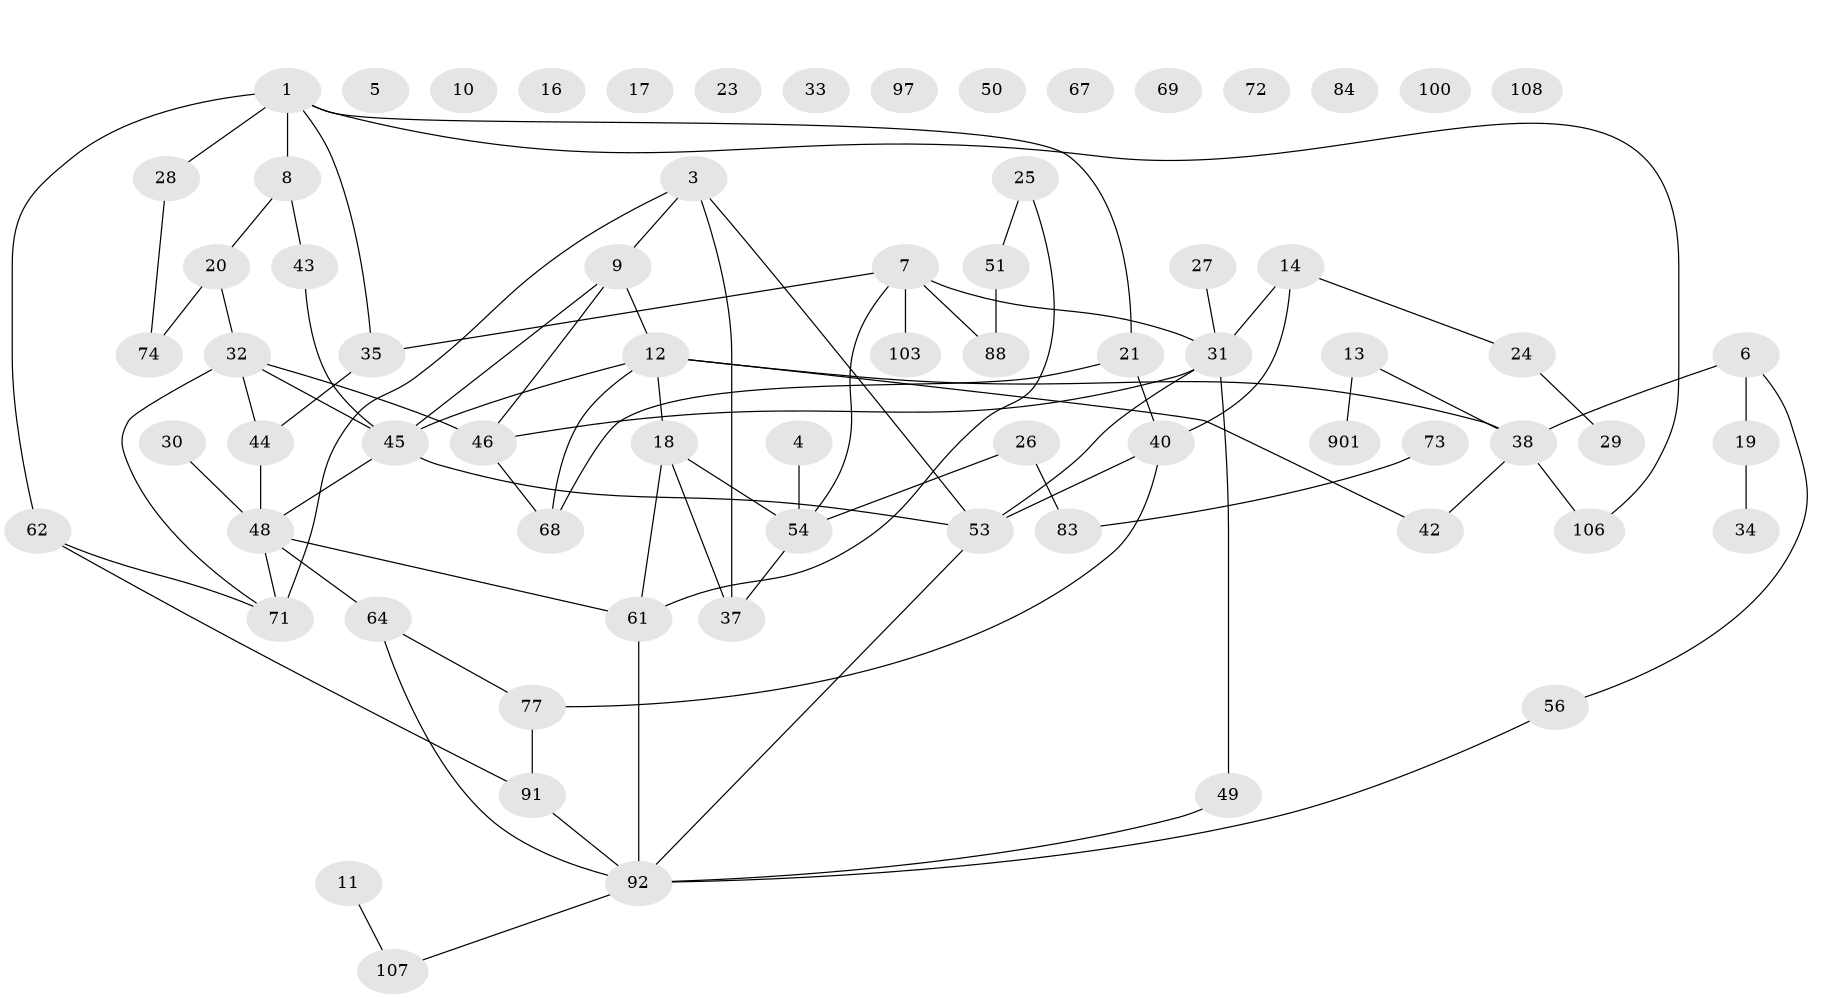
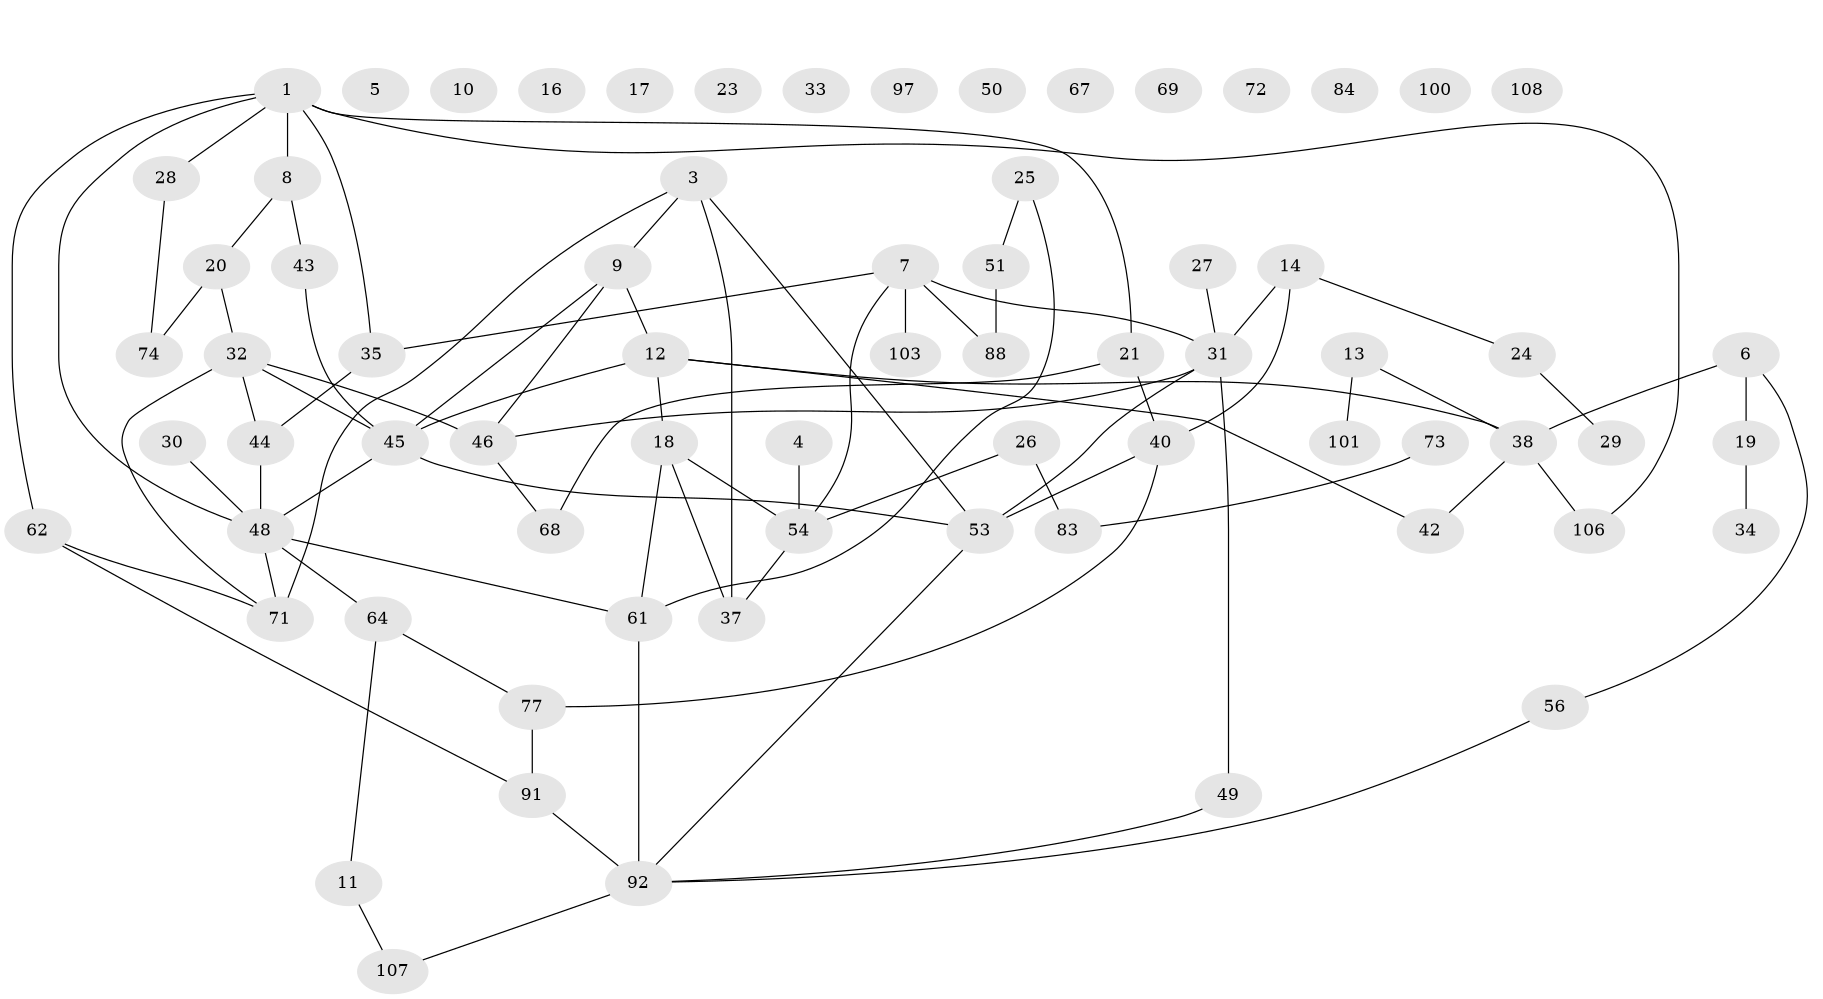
none -> (59, 297)
(572, 437) -> none
(1345, 443) -> (1345, 443)
(464, 791) -> (363, 751)
